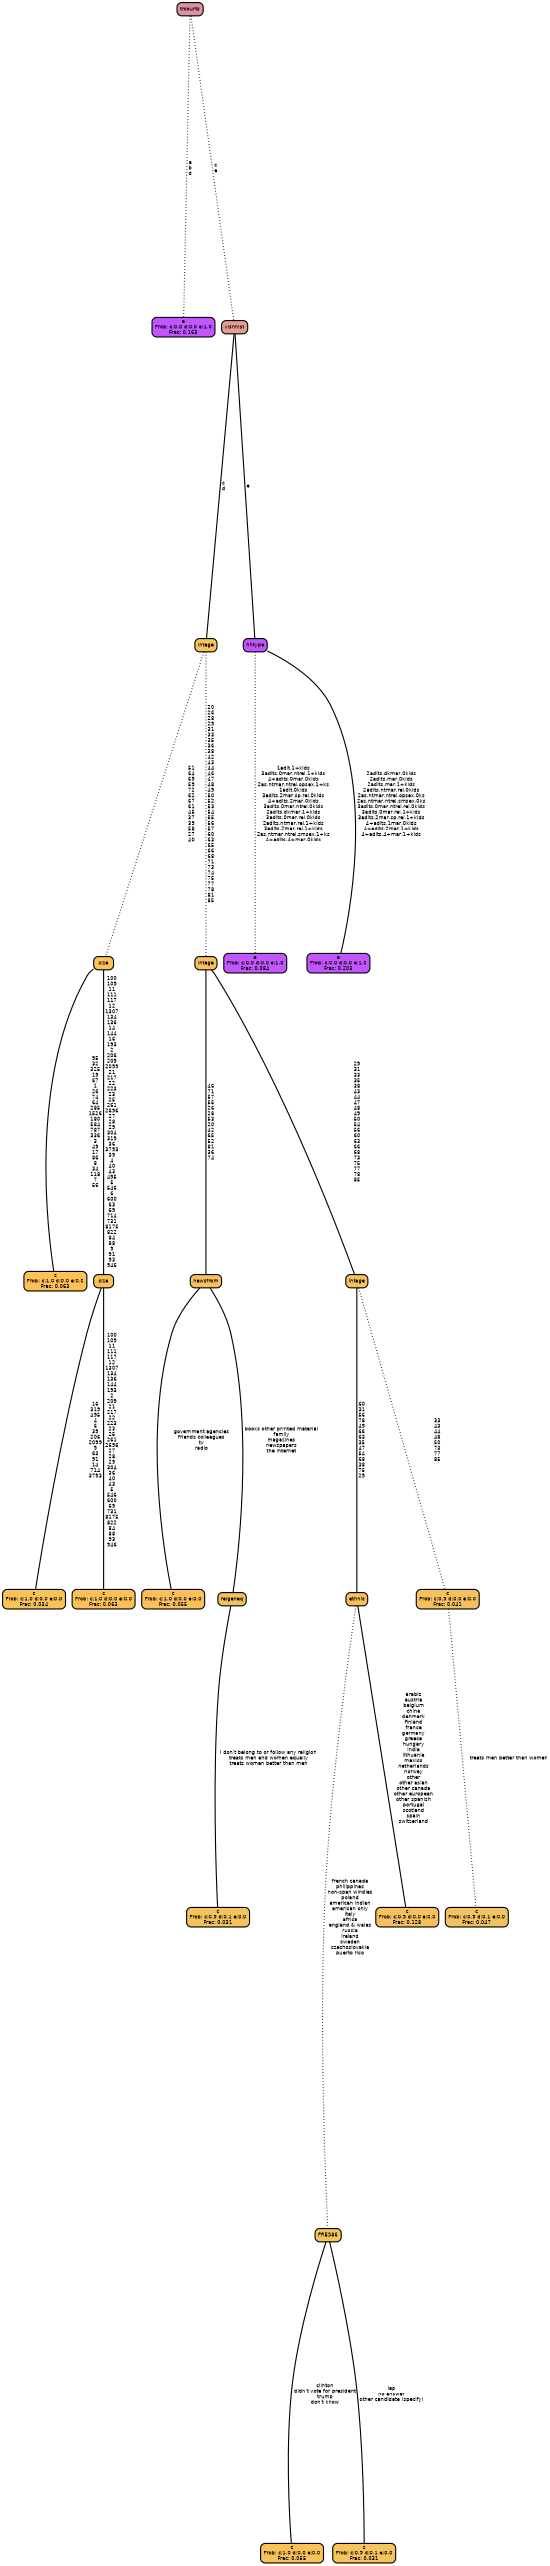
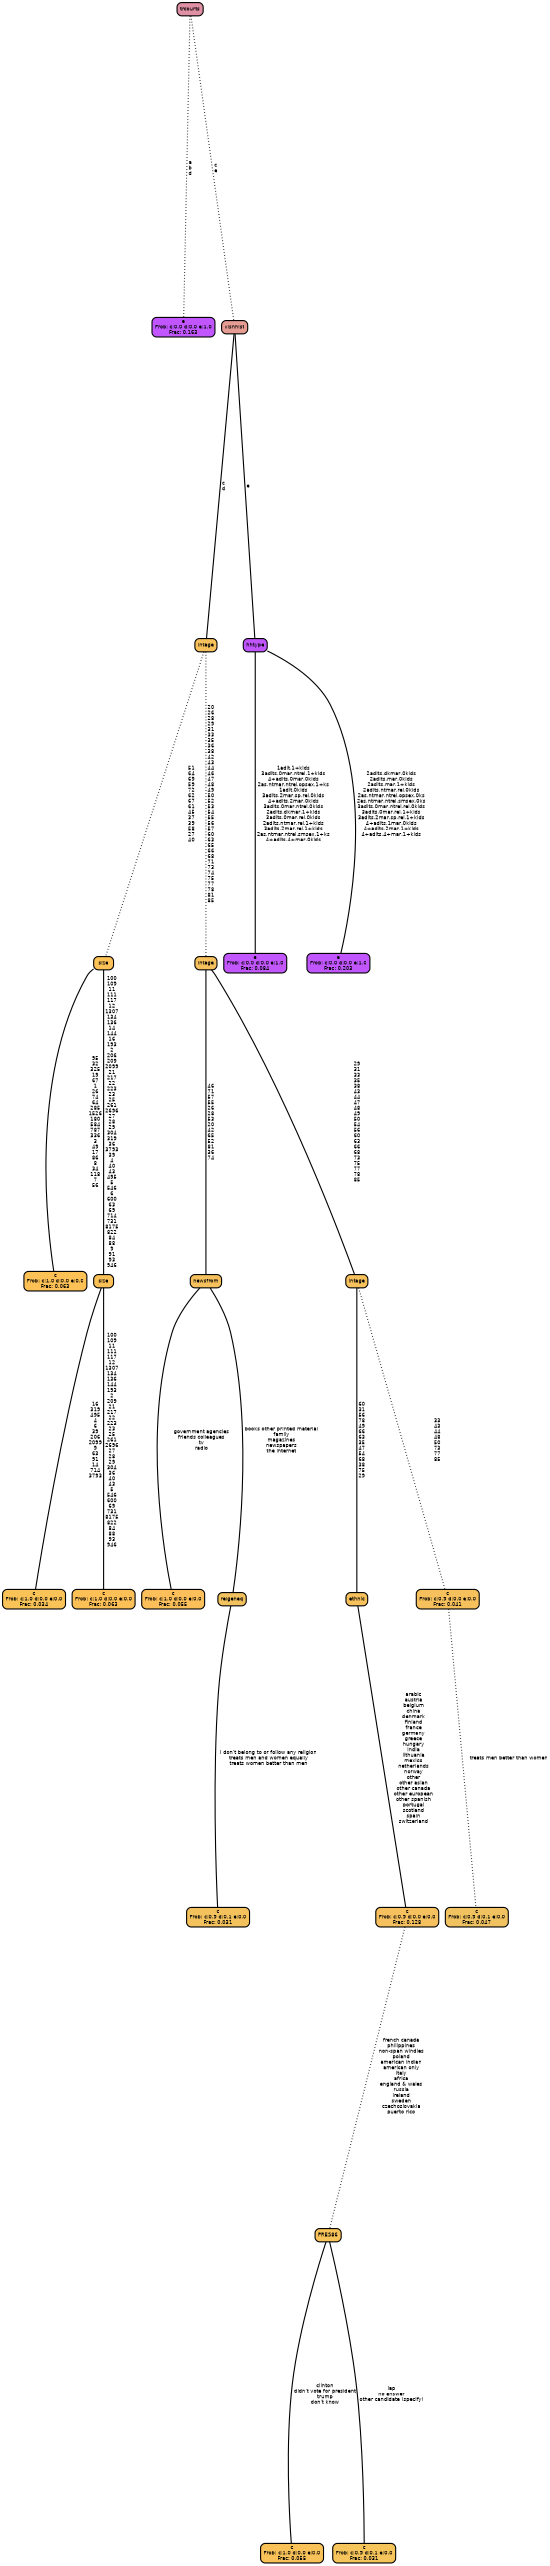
(255, 803) -> (255, 803)
(324, 1916) -> (367, 2078)
